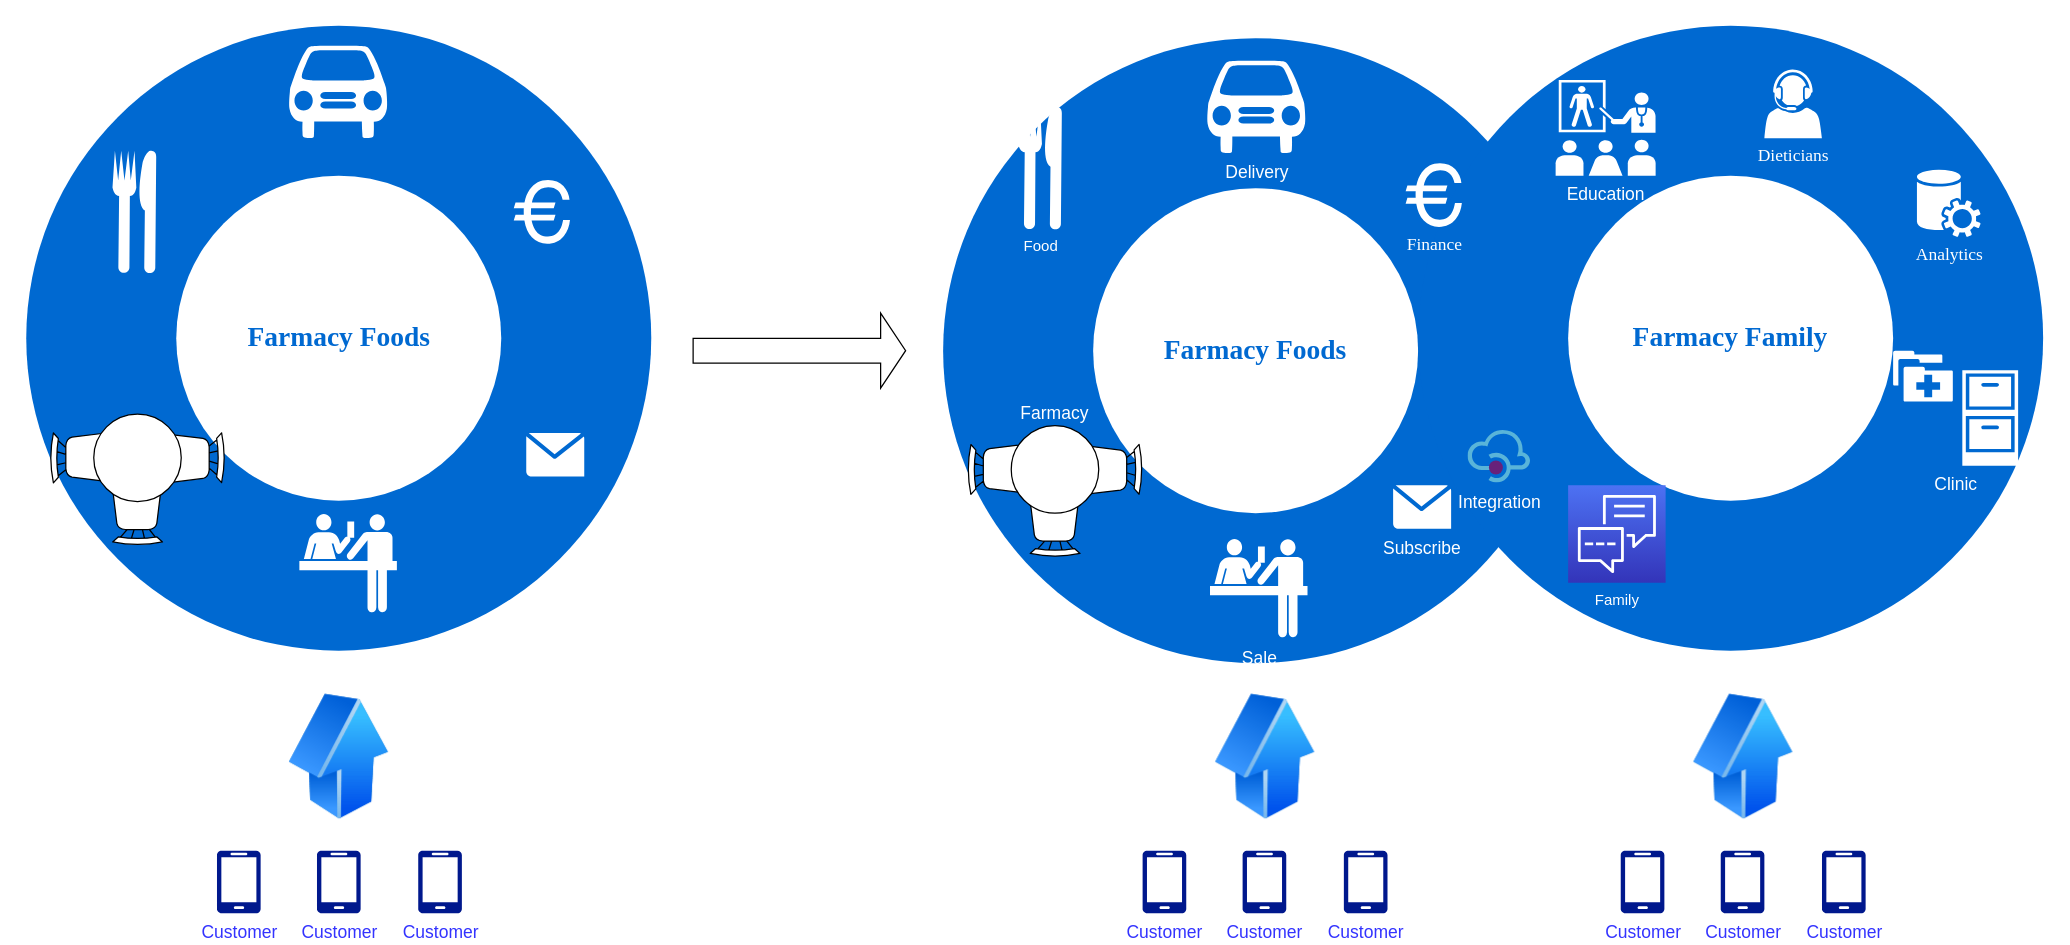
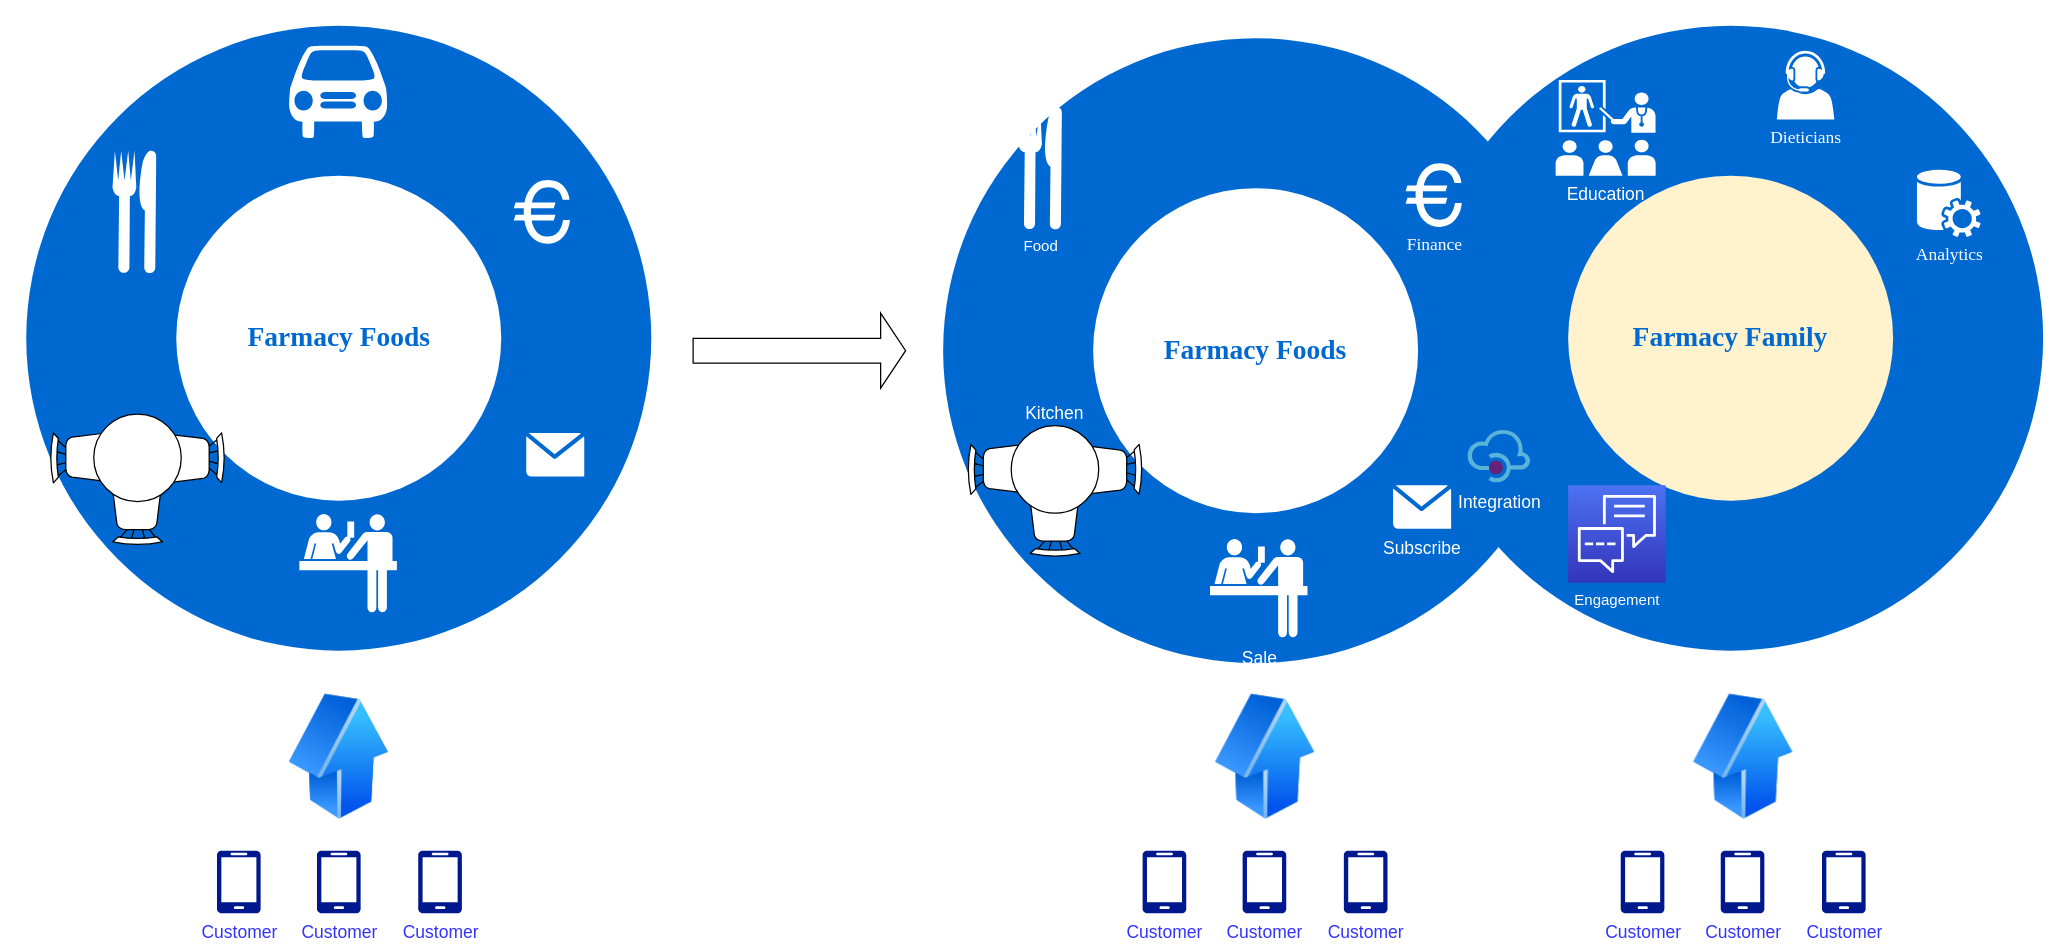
(1793, 104) -> (1806, 85)
(1256, 107) -> none
(1731, 338) -> (1731, 338)
(1956, 408) -> none
(1054, 413) -> (1054, 413)
(1618, 601) -> (1618, 601)
